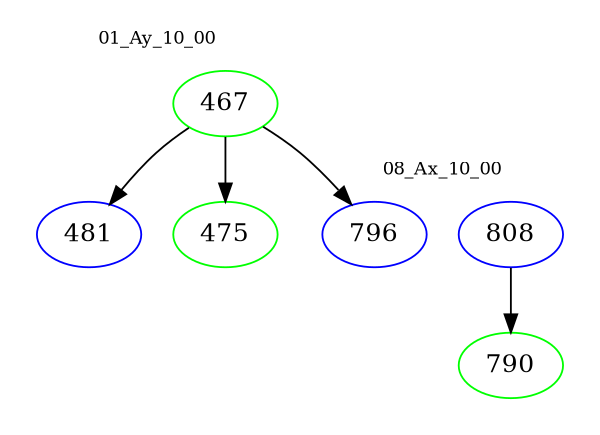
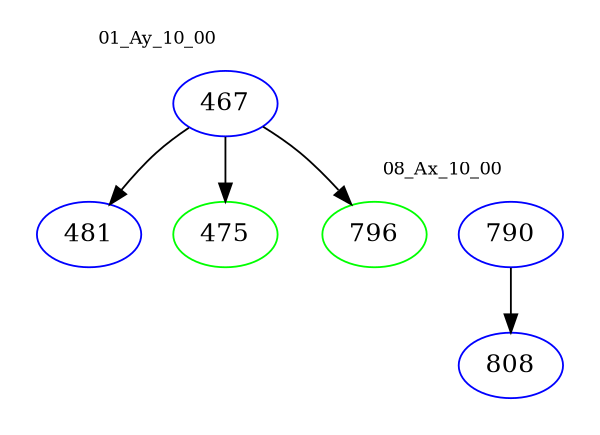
(225, 104) -> (225, 104)
(375, 235) -> (375, 235)
(511, 291) -> (511, 291)
(511, 365) -> (511, 235)
